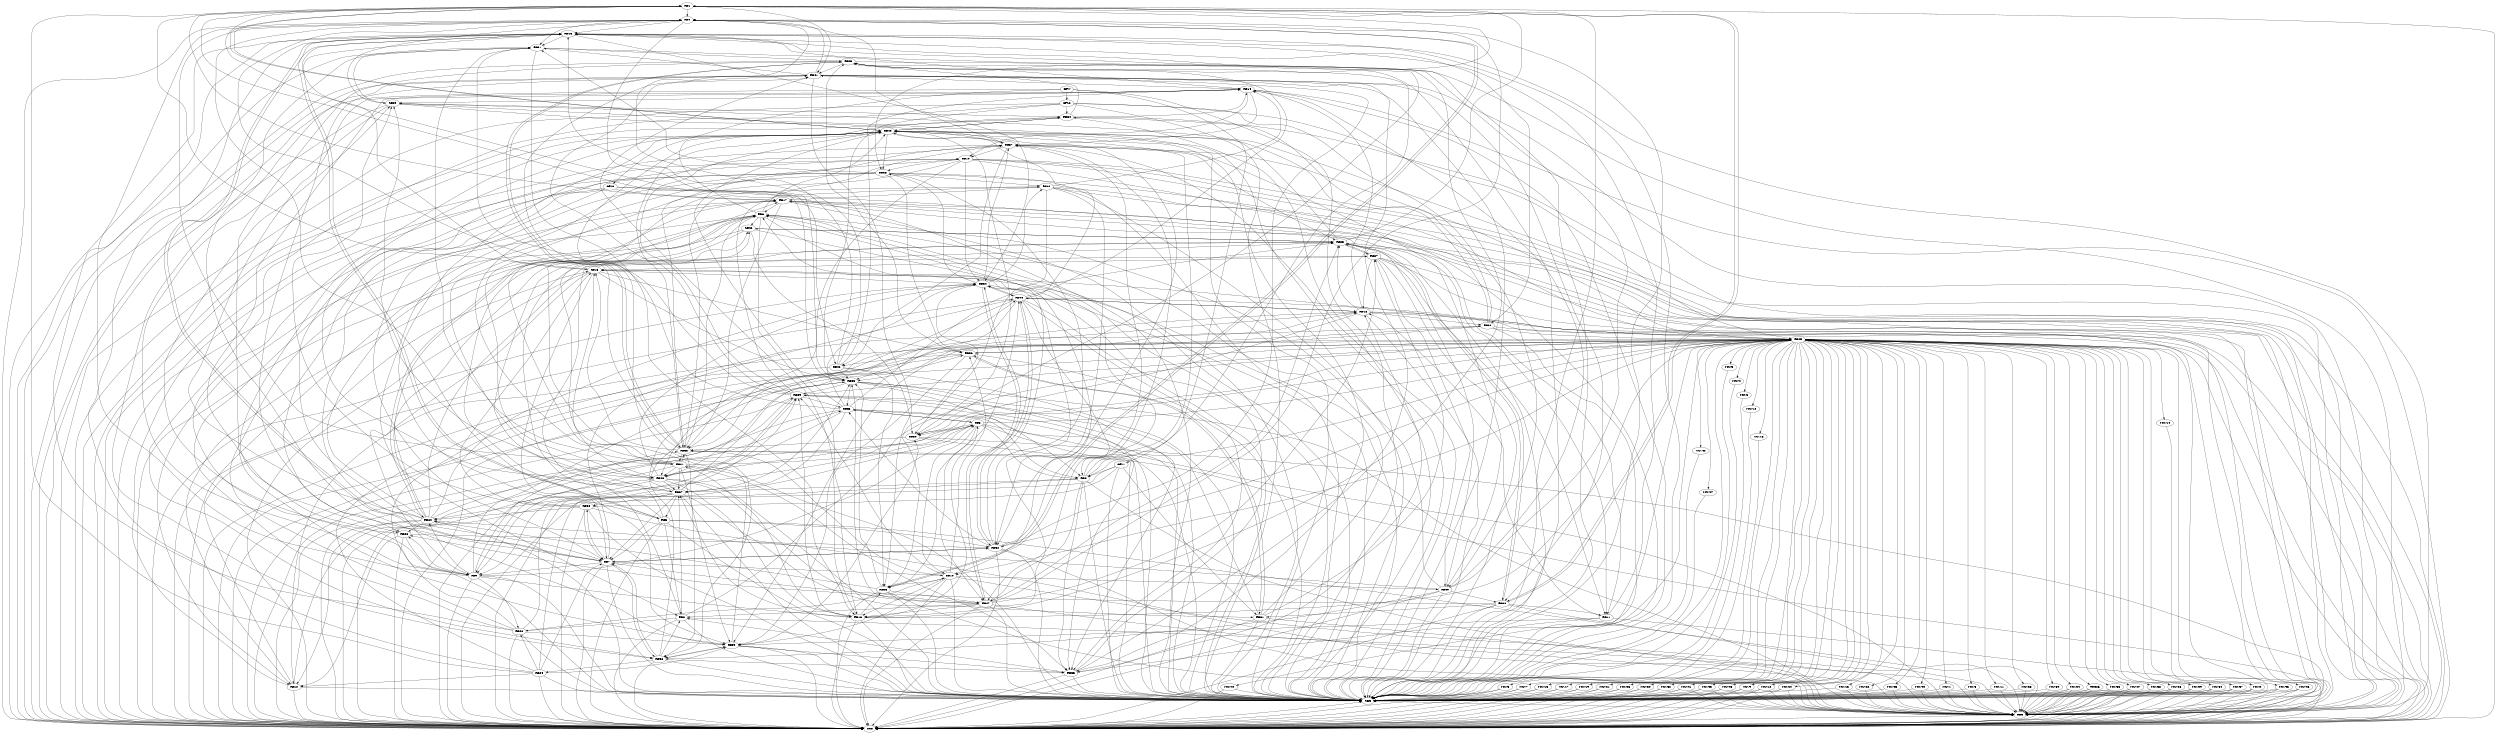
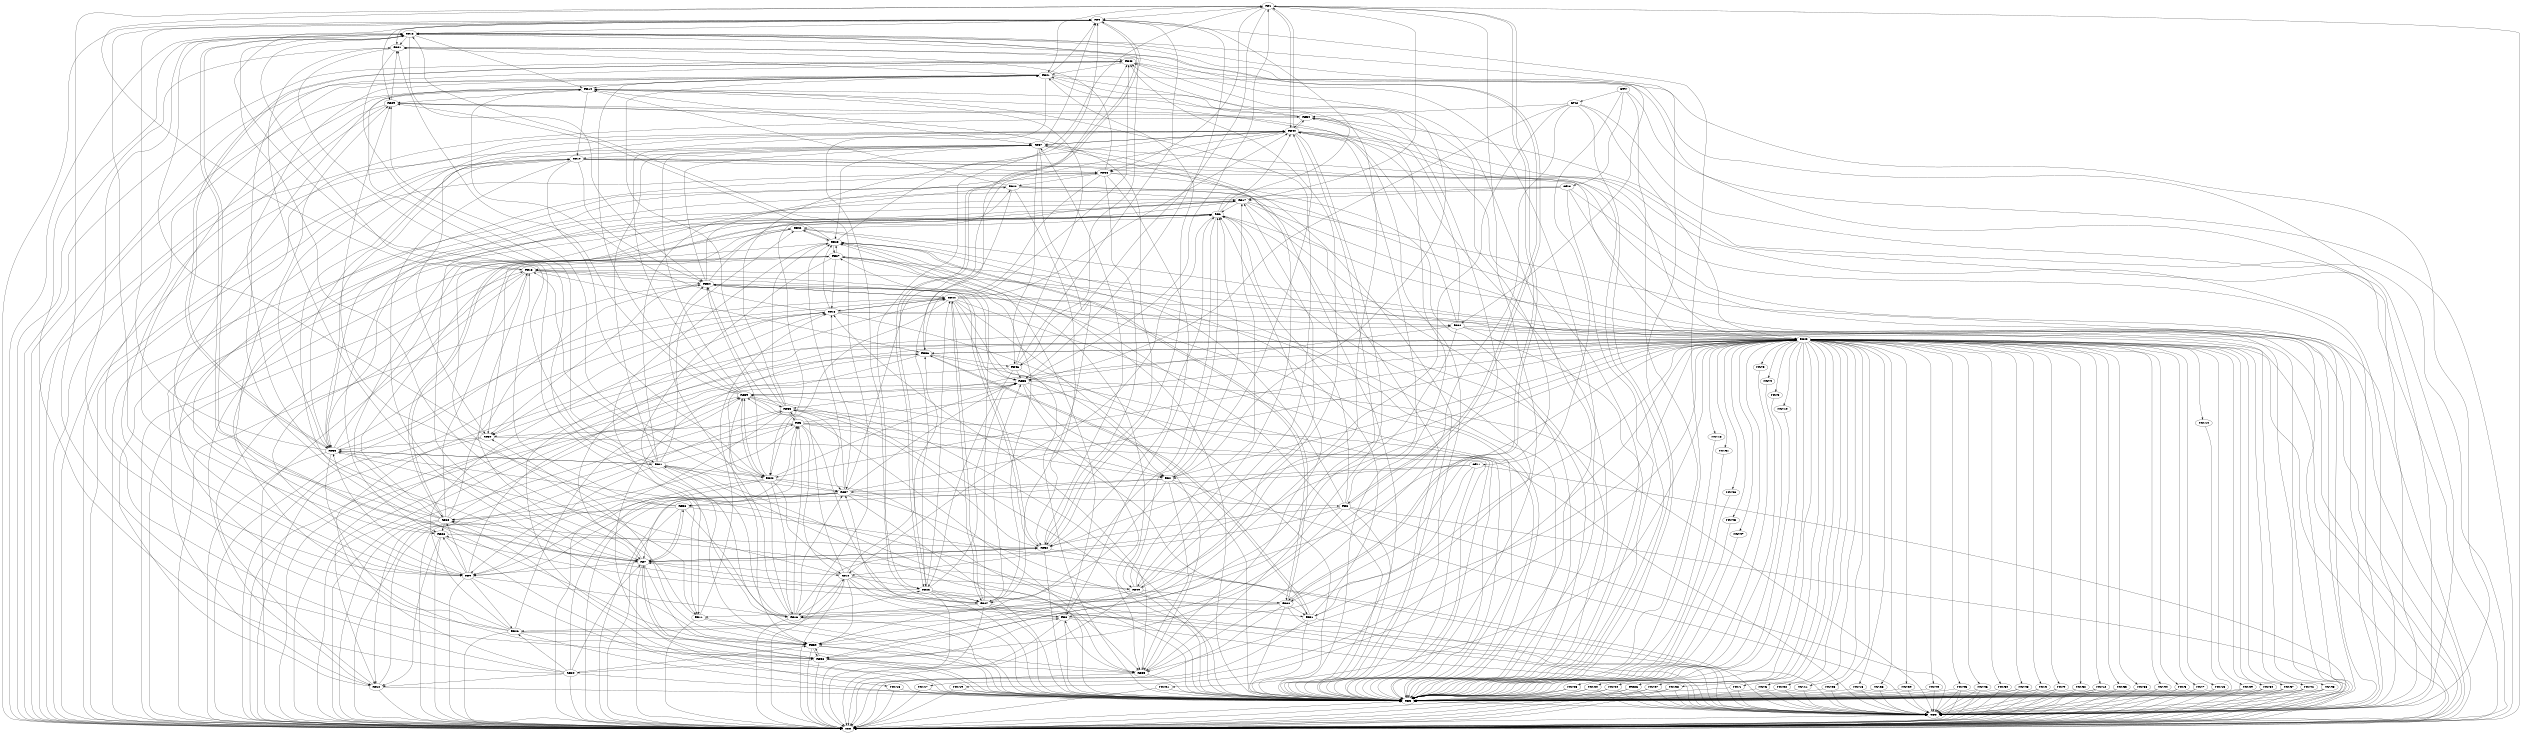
none -> (1724, 451)
none -> (1731, 492)
none -> (895, 687)
